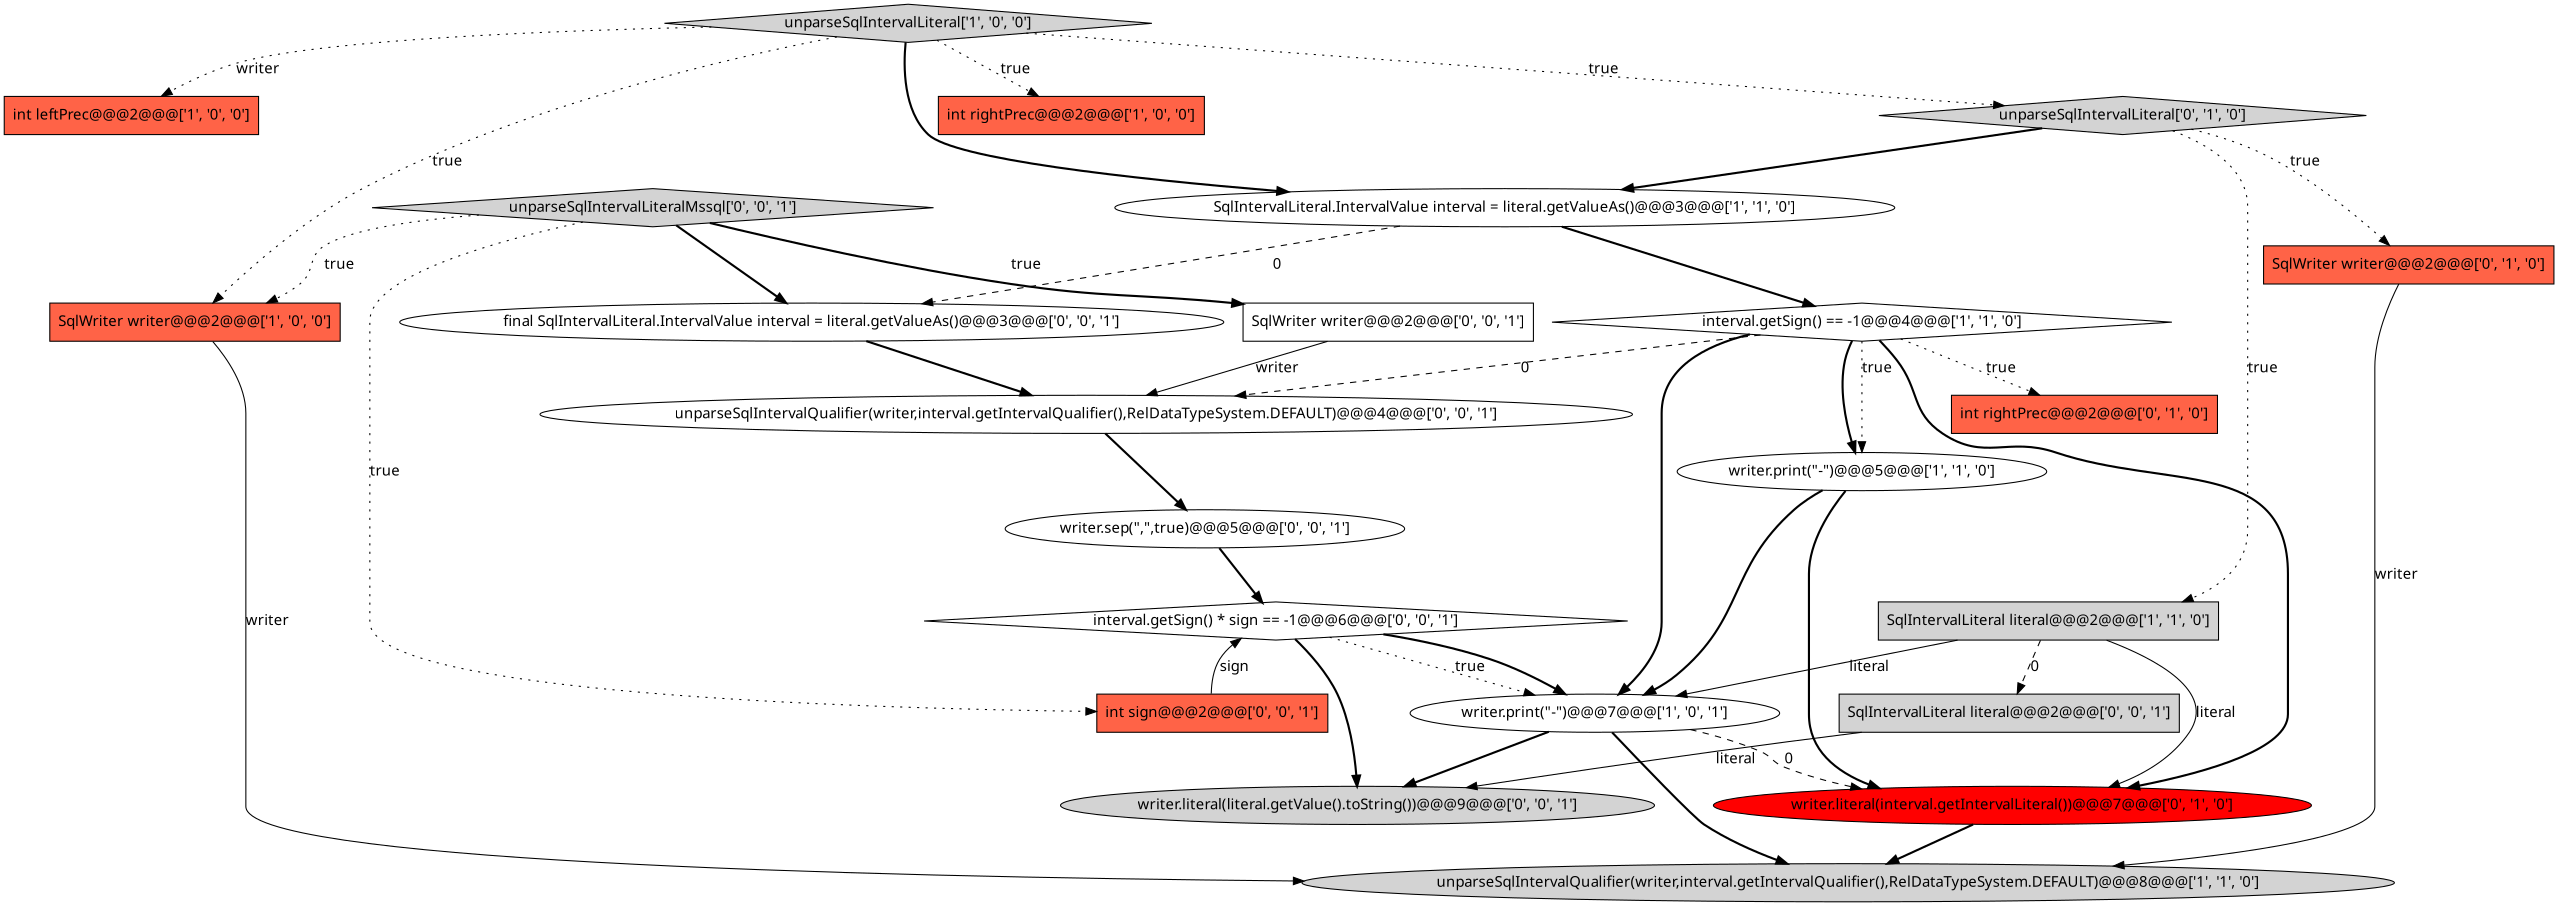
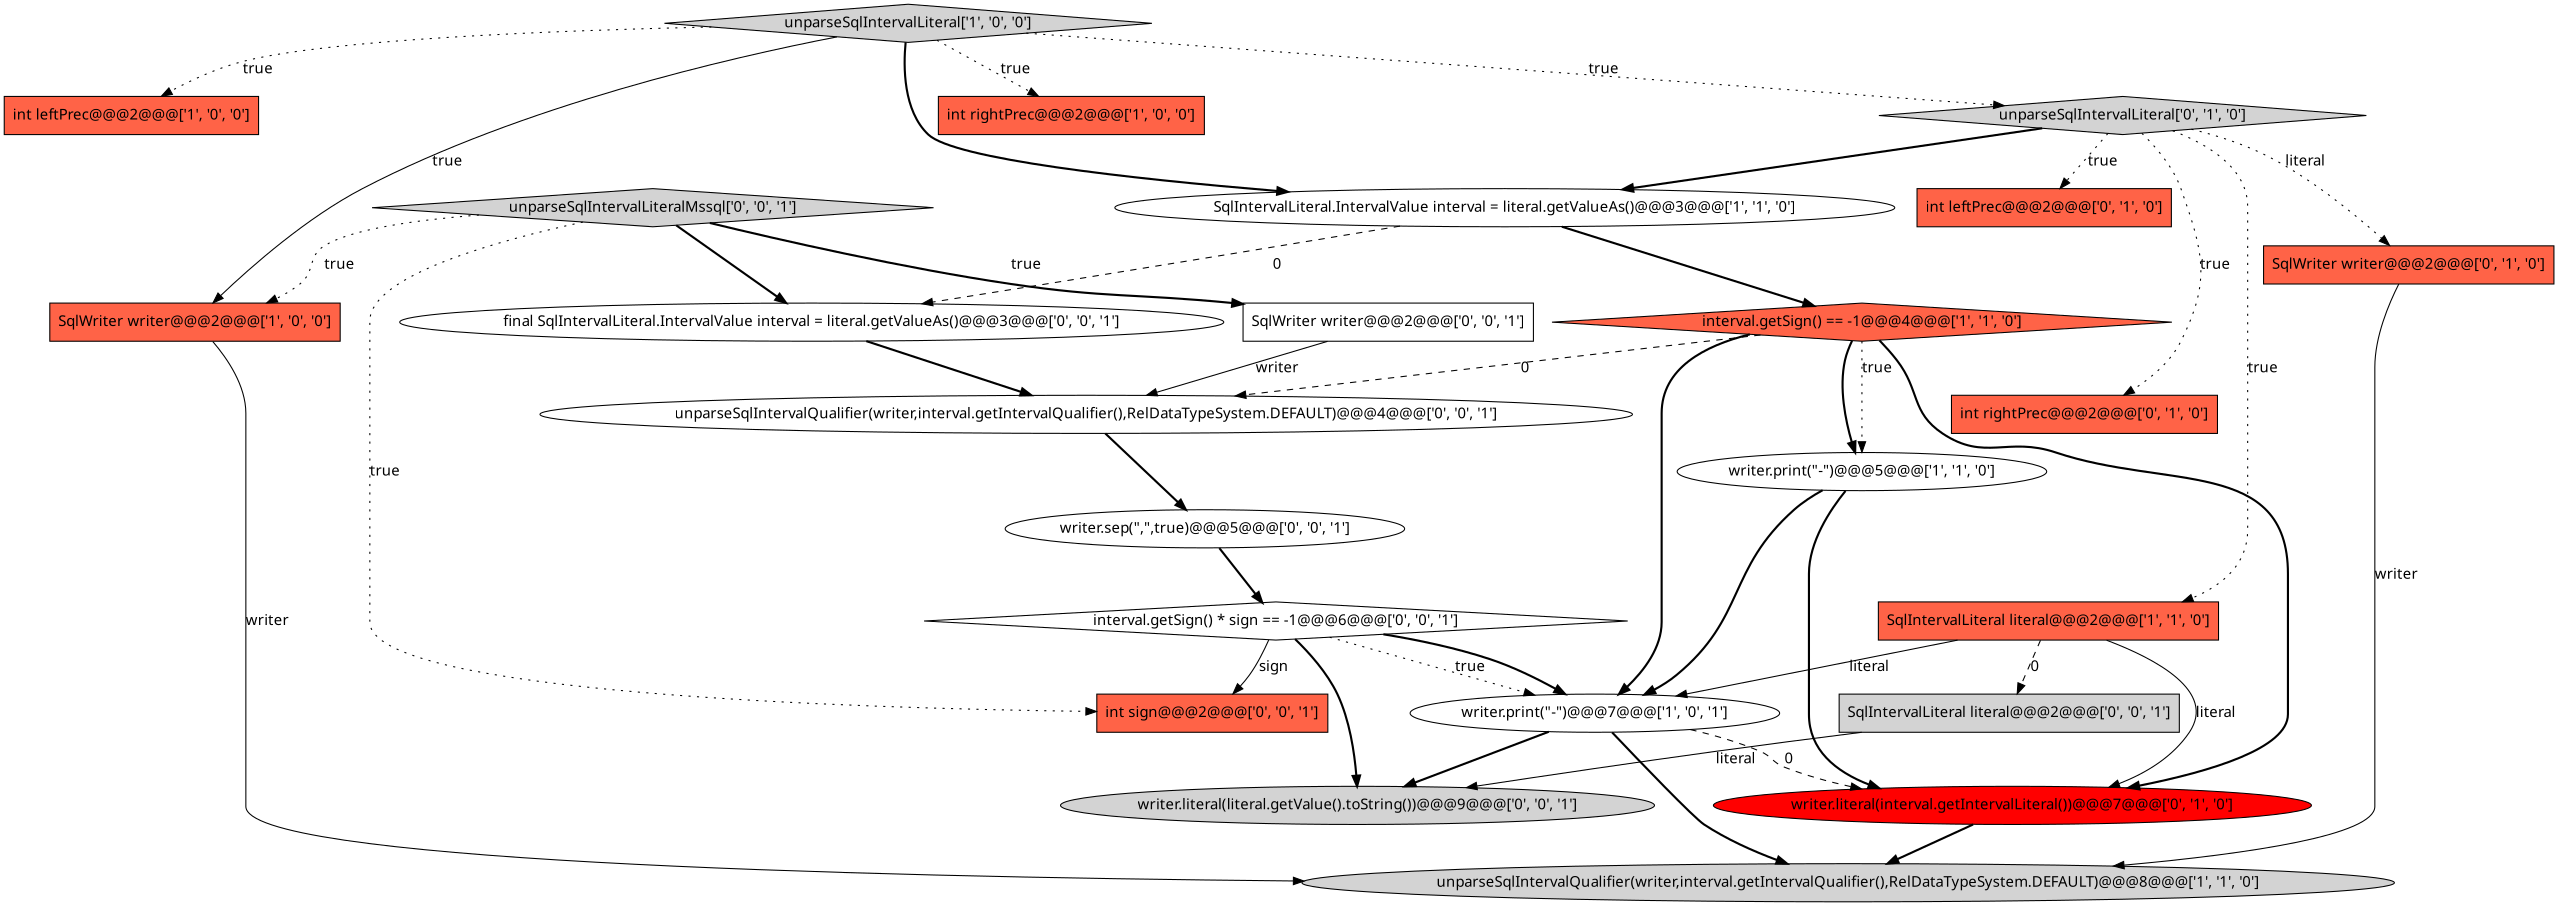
(258, 69) -> (258, 69)
(510, 125) -> (510, 125)
(2305, 162) -> (2305, 162)
none -> (2044, 208)
(1862, 322) -> (1862, 322)
(1965, 365) -> (2201, 265)
(2048, 621) -> (2048, 621)
(1216, 667) -> (1256, 664)
